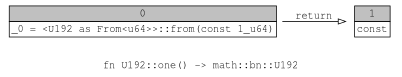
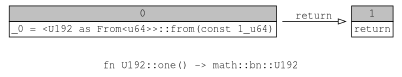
(372, 29) -> (372, 29)
